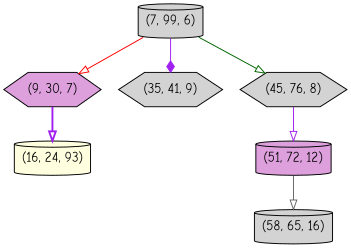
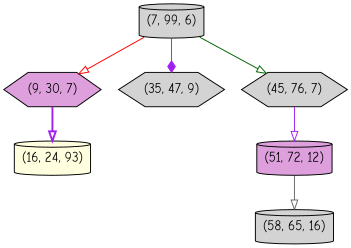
(171, 90) -> (172, 90)
(293, 90) -> (294, 90)
